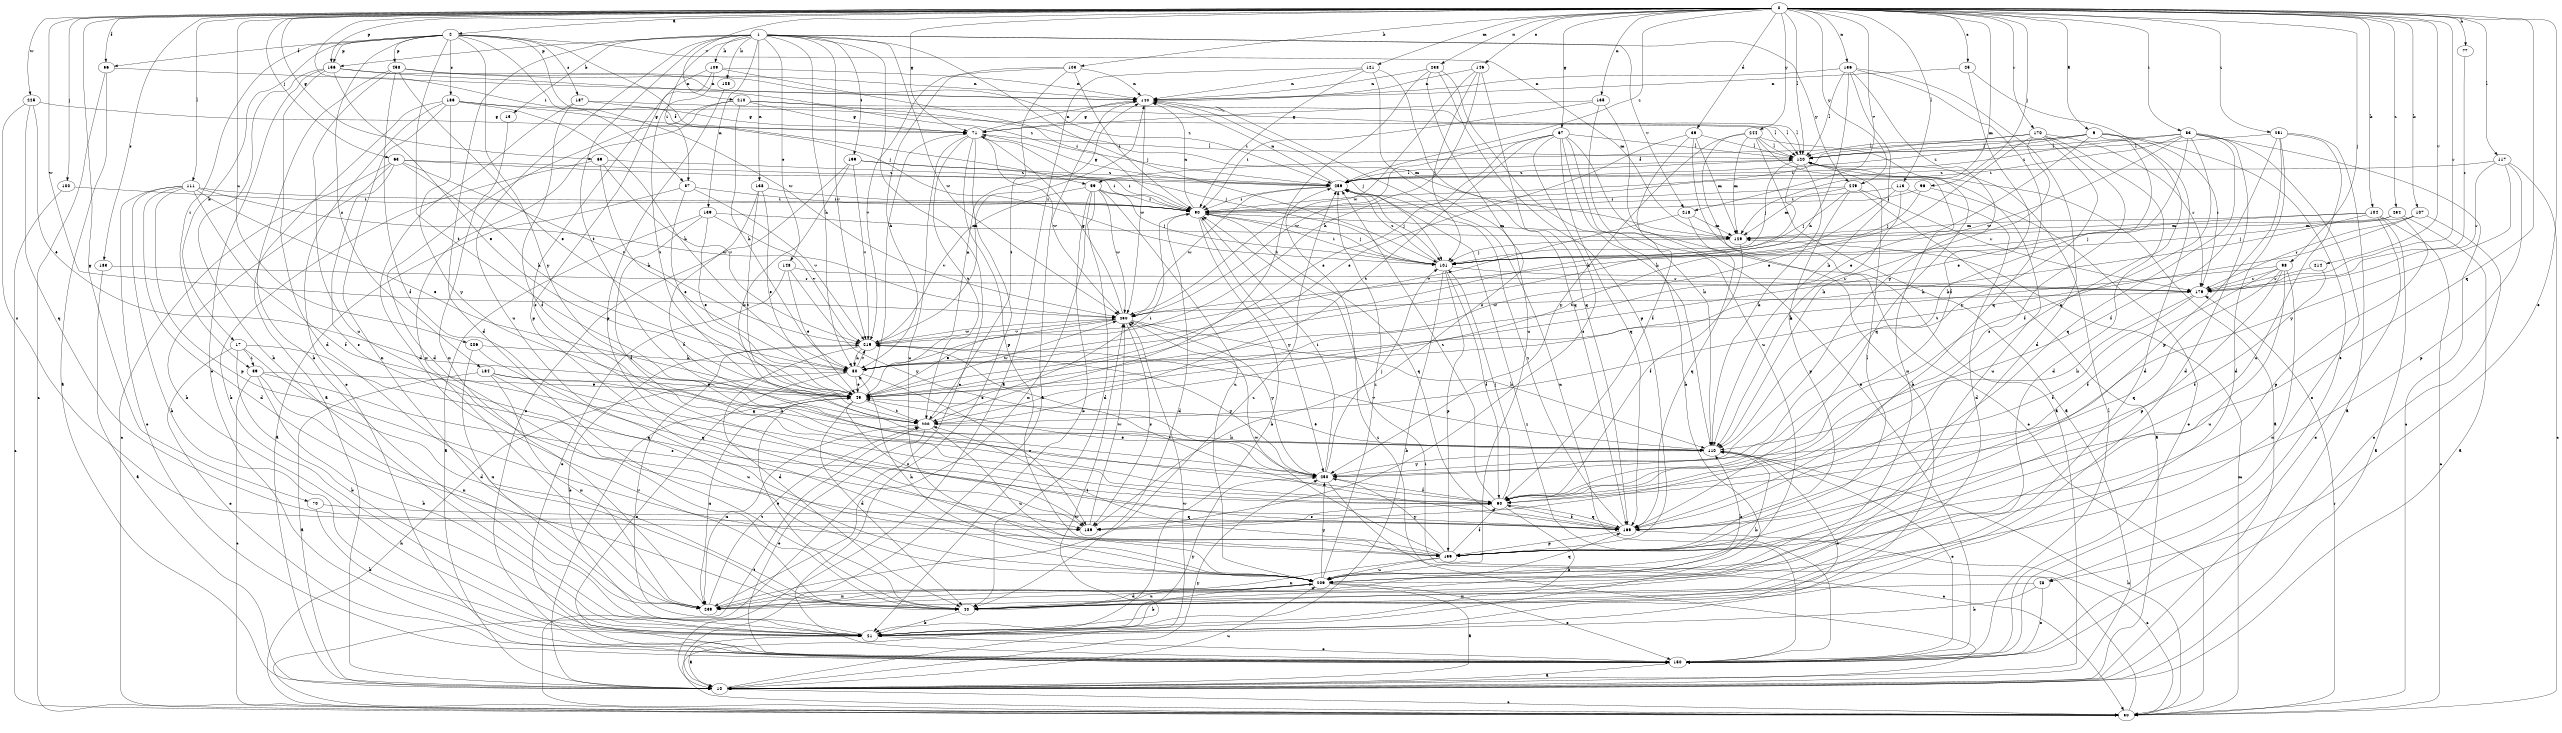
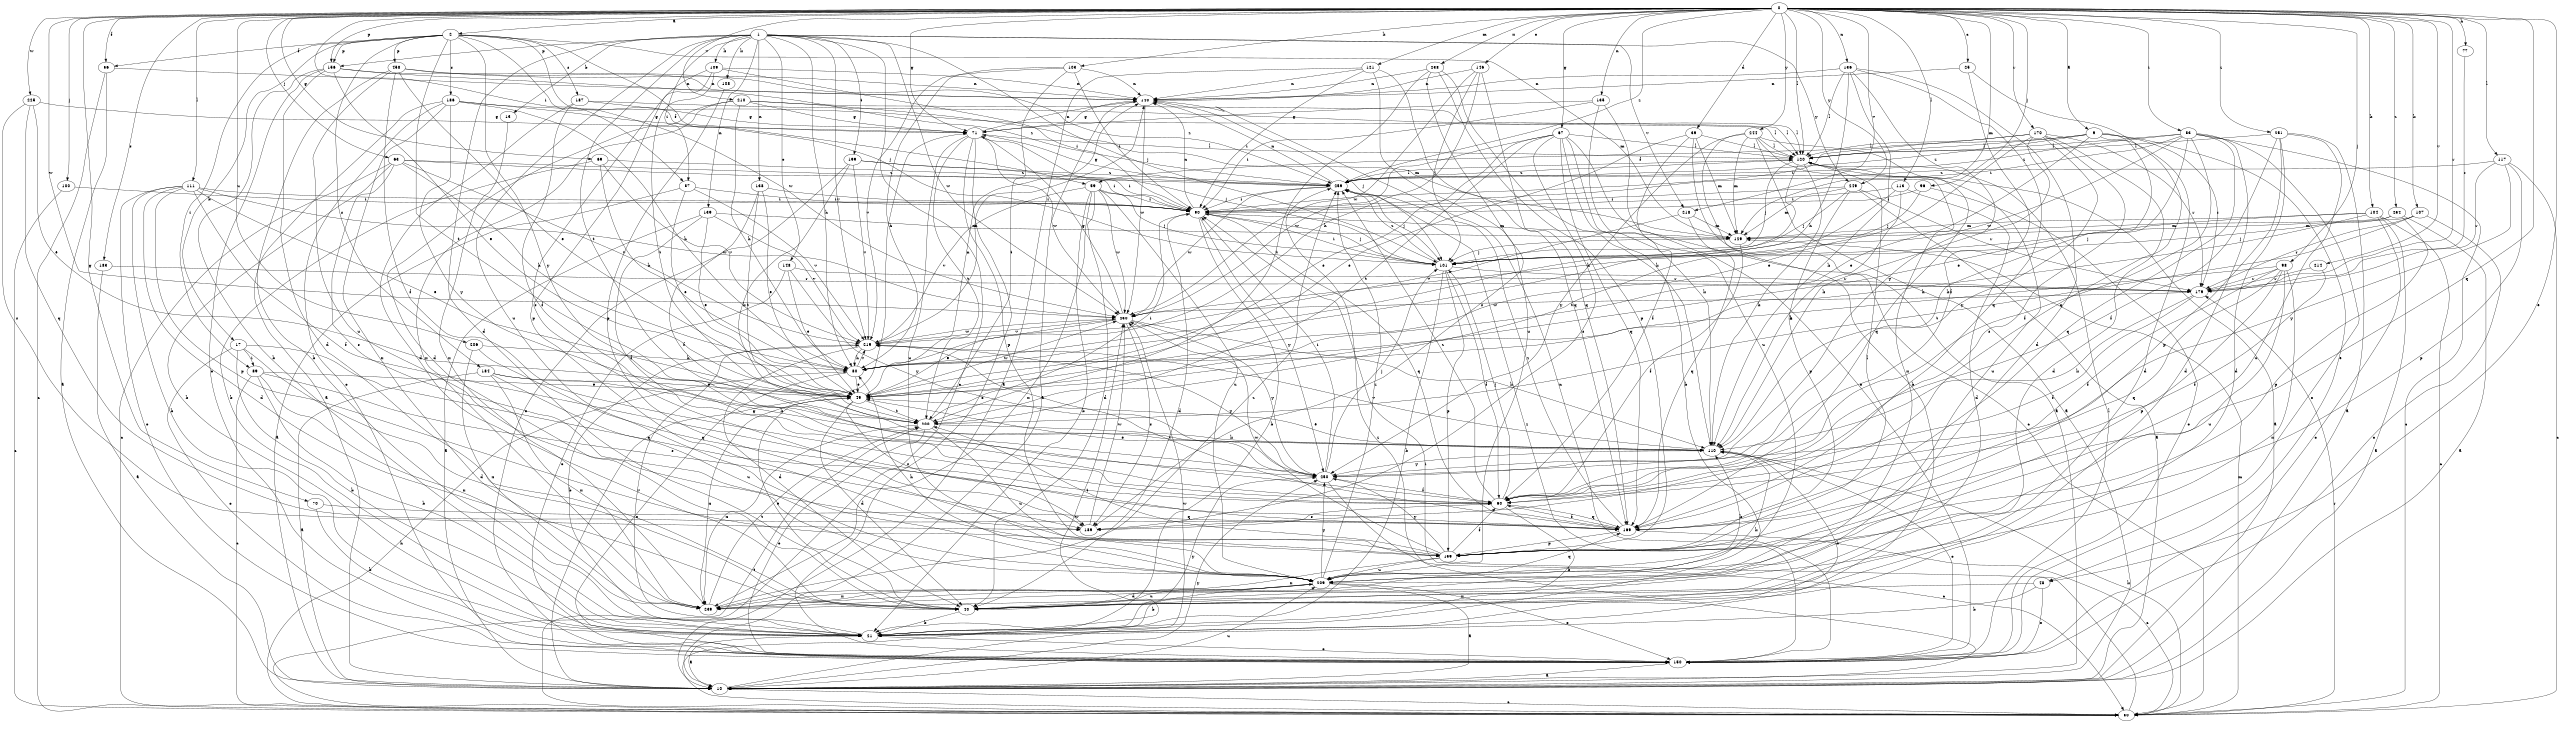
(988, 428) -> none
